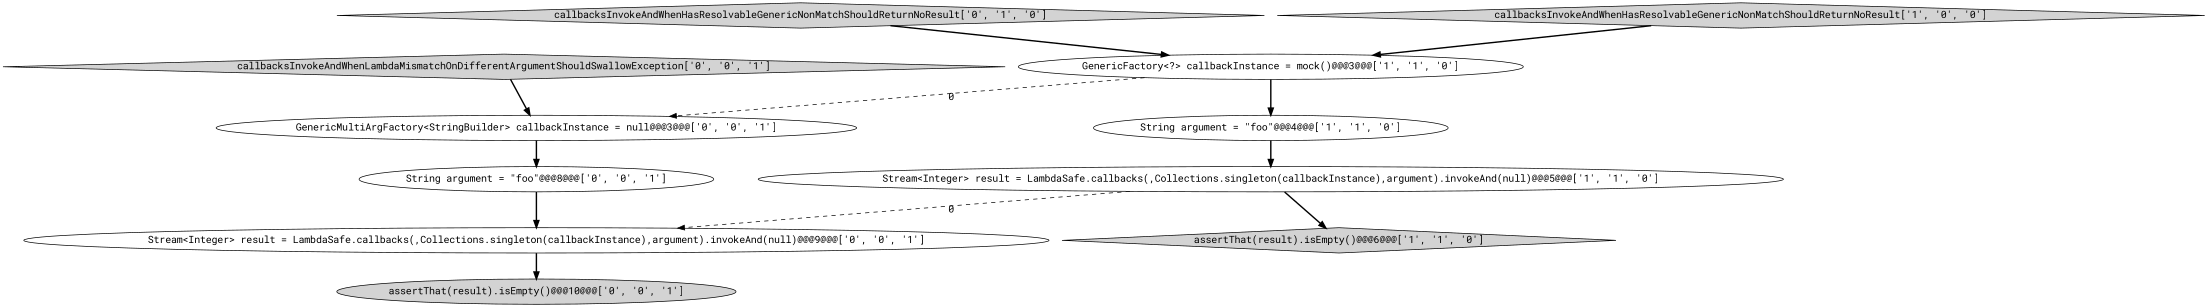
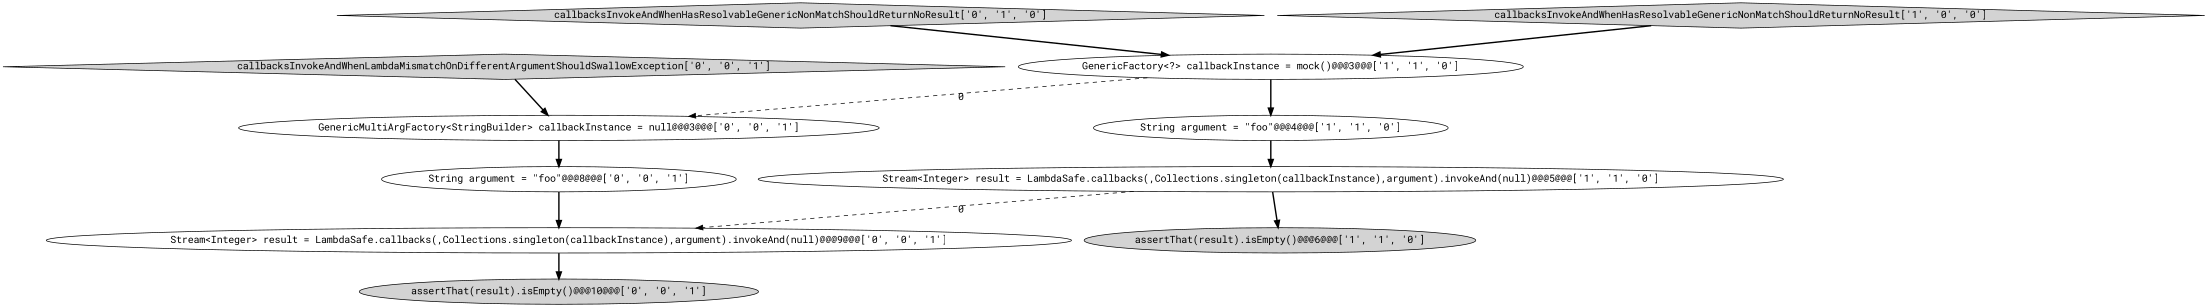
(1339, 240) -> (1280, 240)
